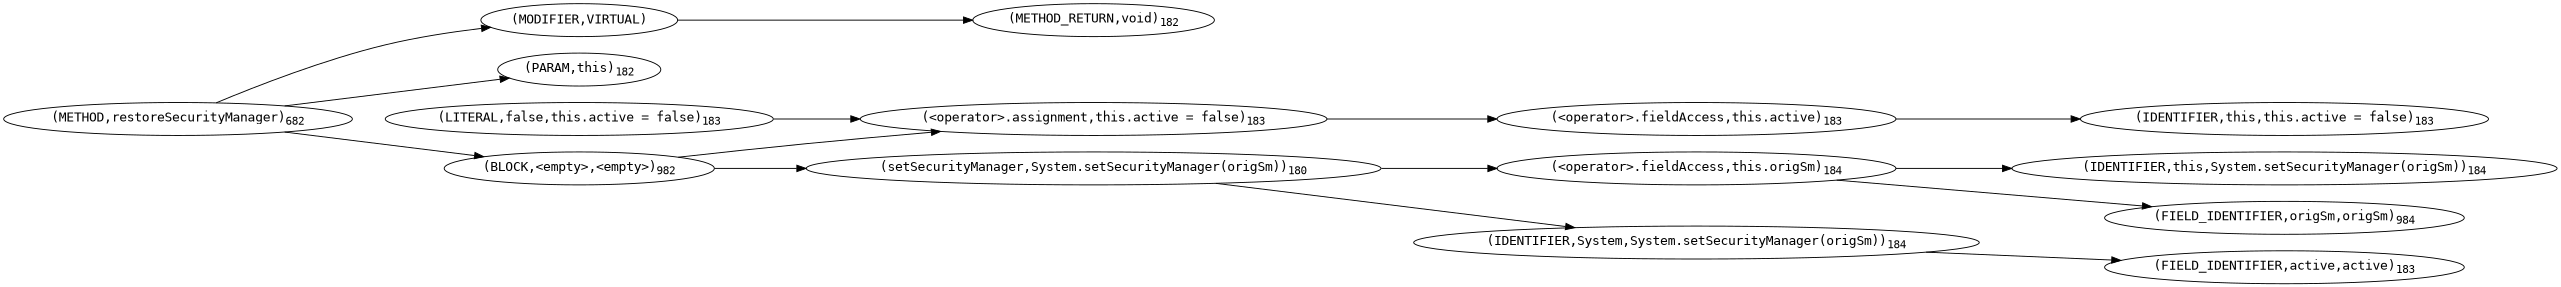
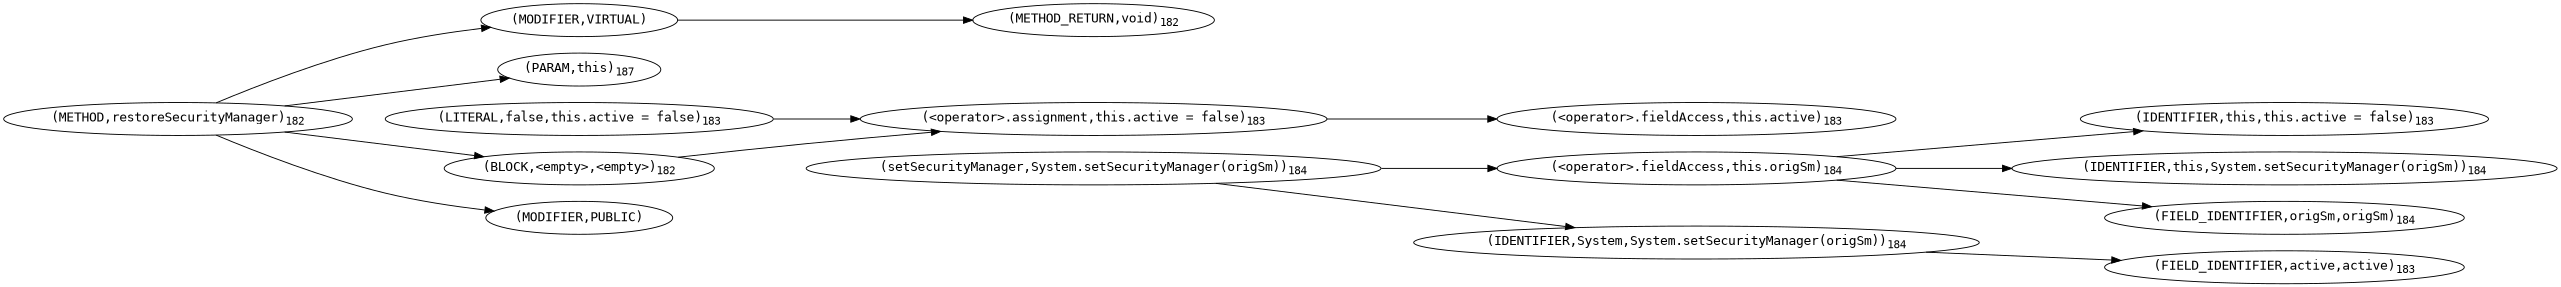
(625, 68) -> (625, 68)
(295, 118) -> (295, 118)
(1983, 119) -> (1985, 144)
(666, 167) -> (666, 167)
(1298, 167) -> (1298, 167)
(756, 168) -> none
(2406, 216) -> (2406, 216)
none -> (579, 218)
